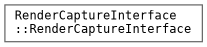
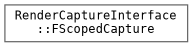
(104, 23) -> (96, 23)
